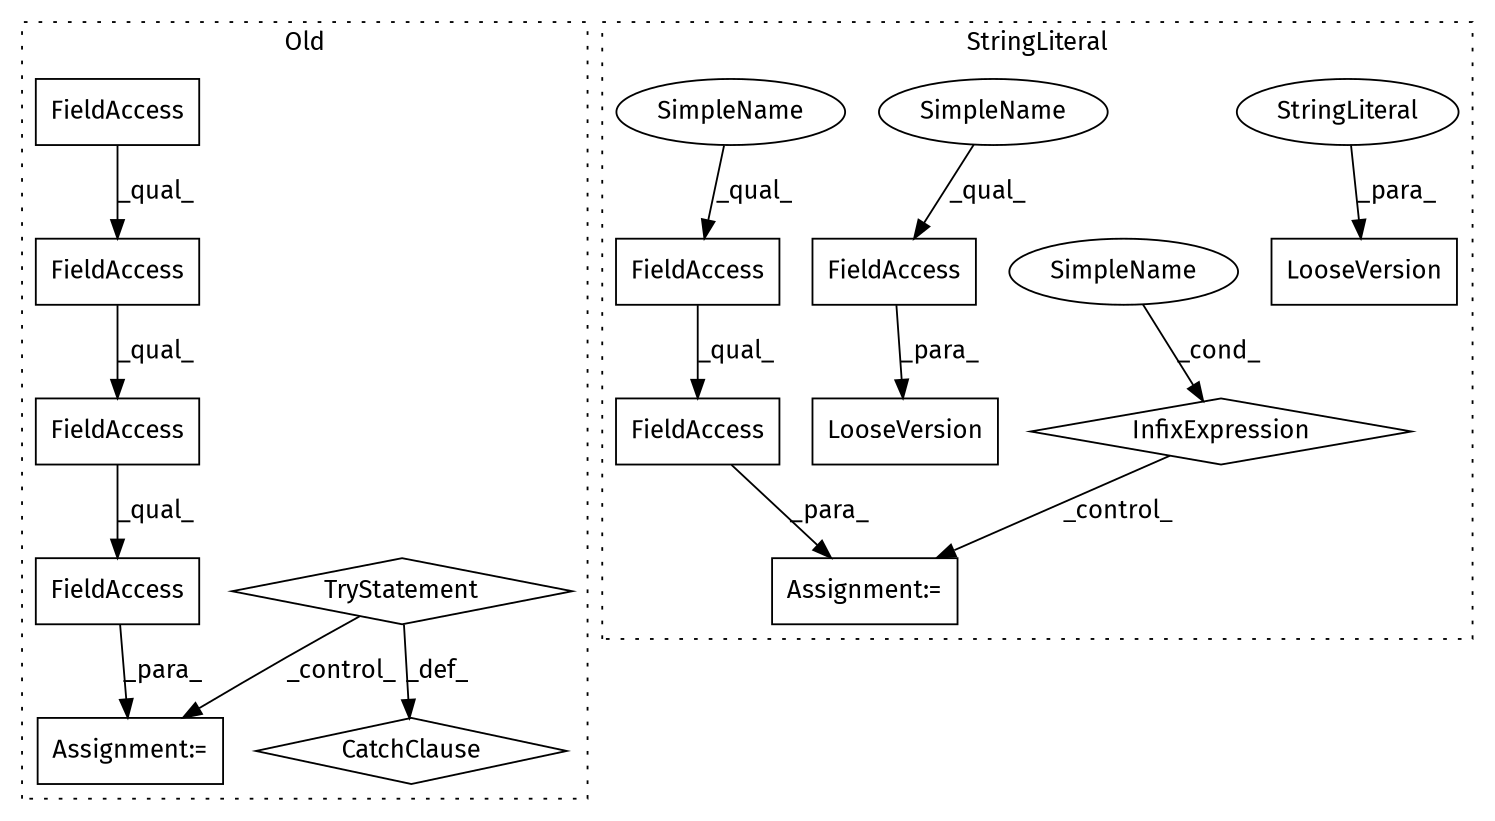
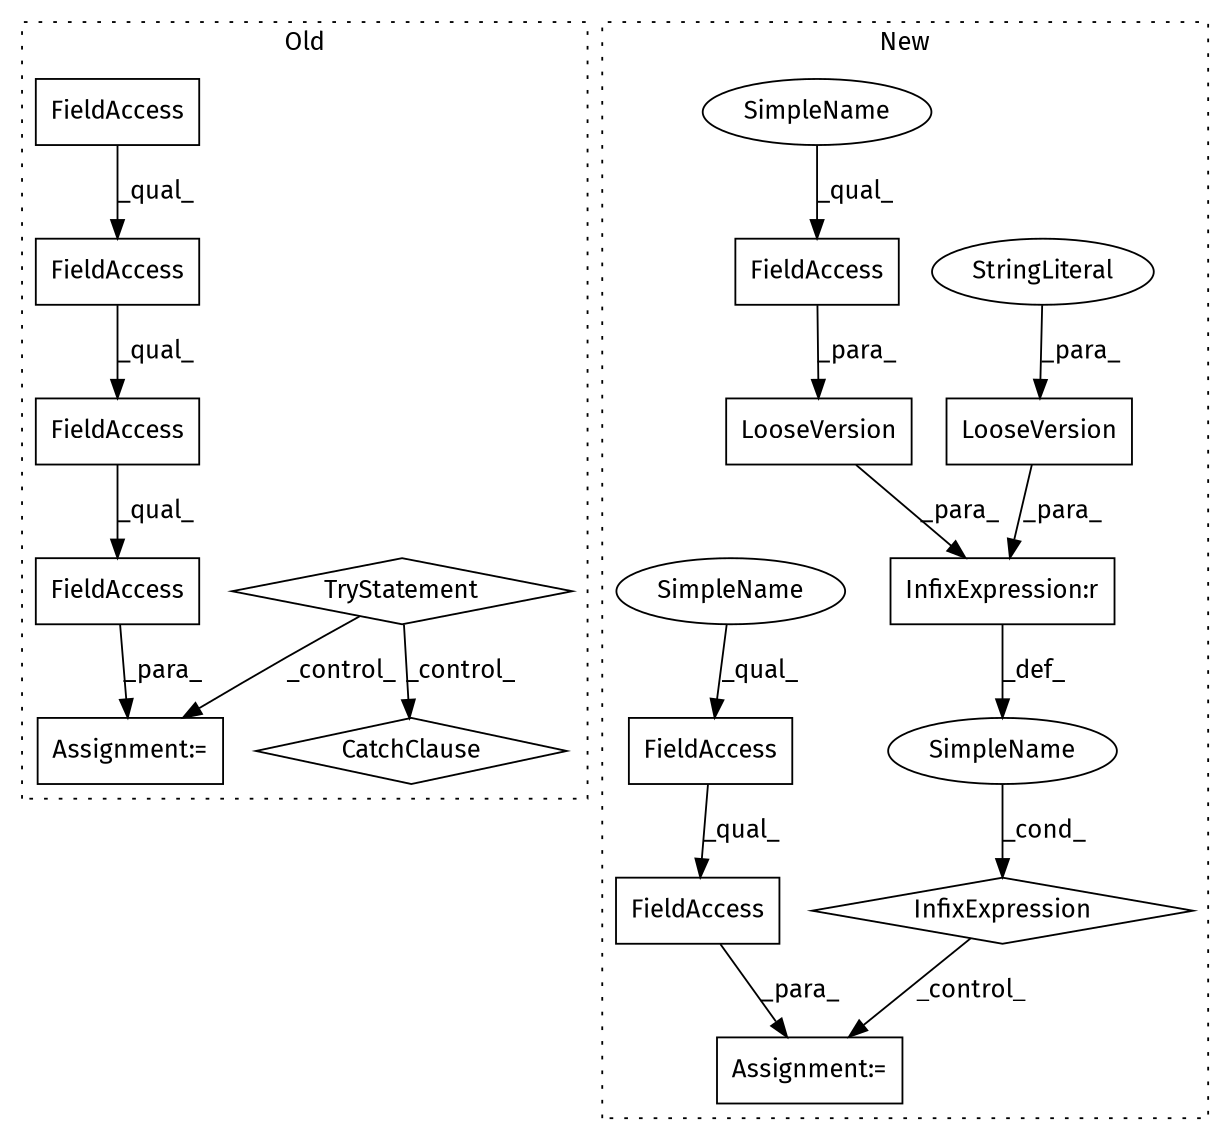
(1037, 43) -> (905, 43)
none -> (1003, 591)
(438, 671) -> (462, 671)
